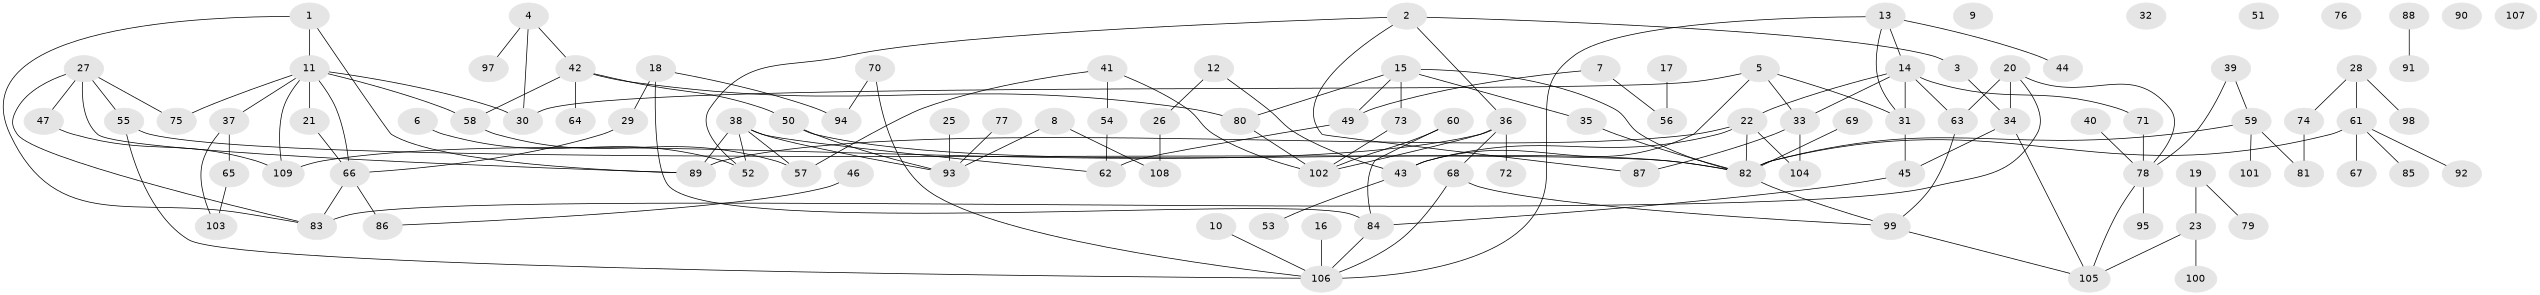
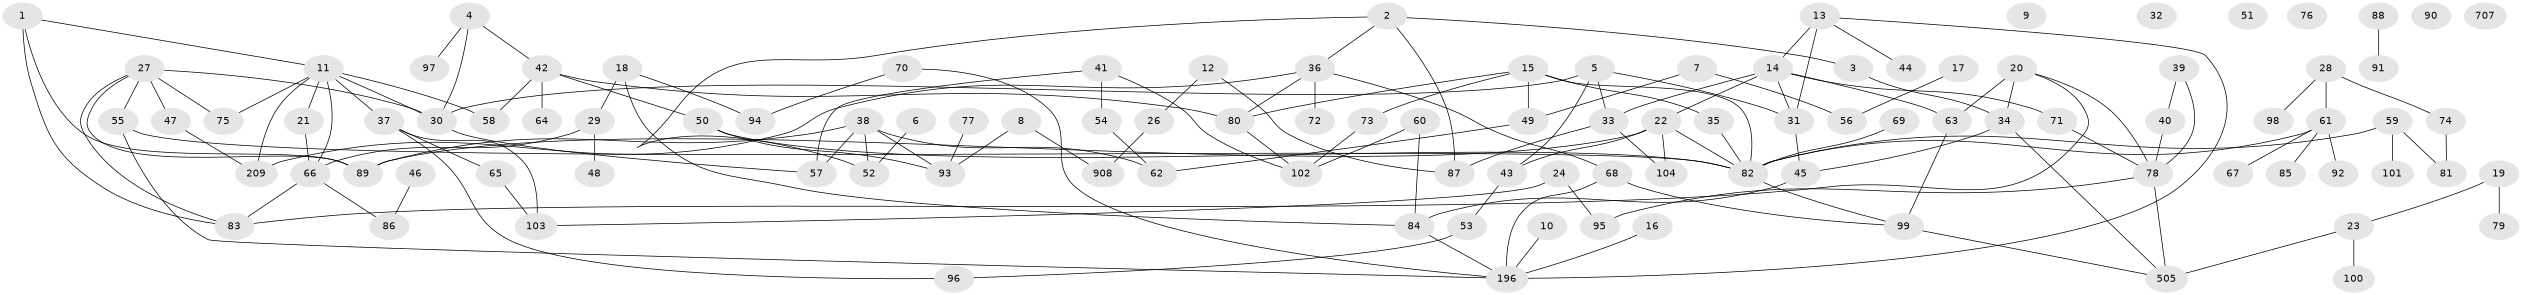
(2516, 16) -> (2485, 16)
none -> (288, 82)
(2241, 95) -> (2172, 95)
(950, 121) -> none
(1299, 135) -> (1318, 147)
(636, 148) -> (641, 159)
(1415, 151) -> (1269, 98)
(283, 174) -> (256, 174)
none -> (595, 174)
(1160, 174) -> (1103, 174)
none -> (1560, 174)
none -> (954, 279)
(1321, 279) -> (1507, 279)
(2089, 279) -> (2167, 279)
